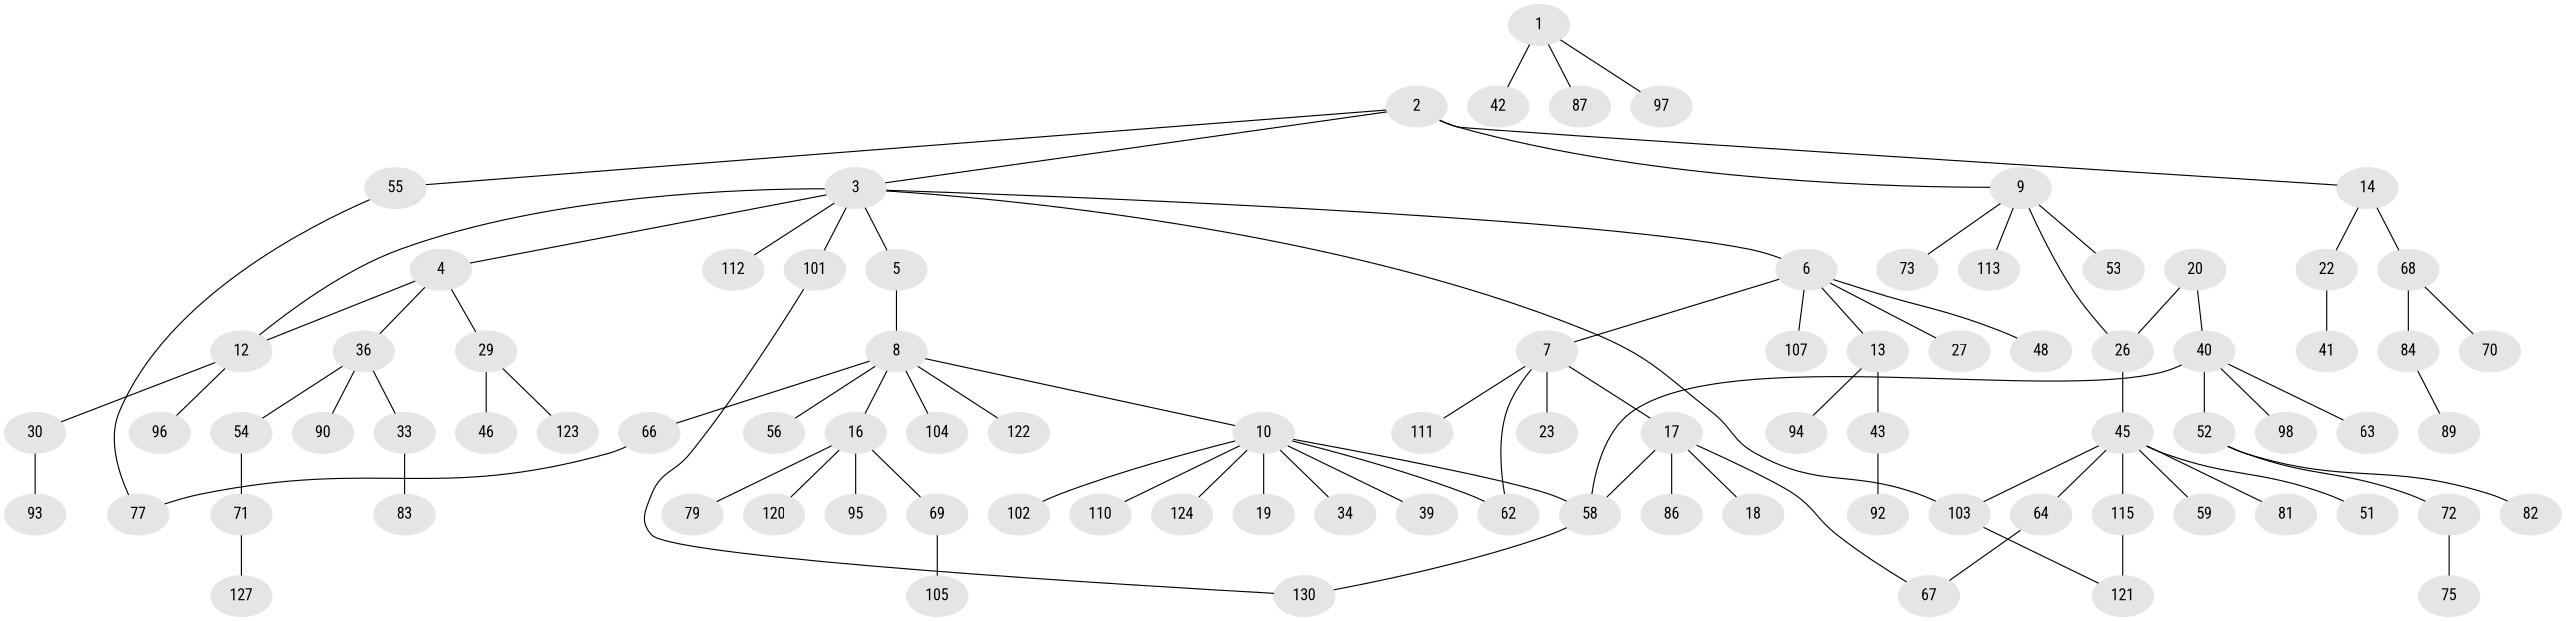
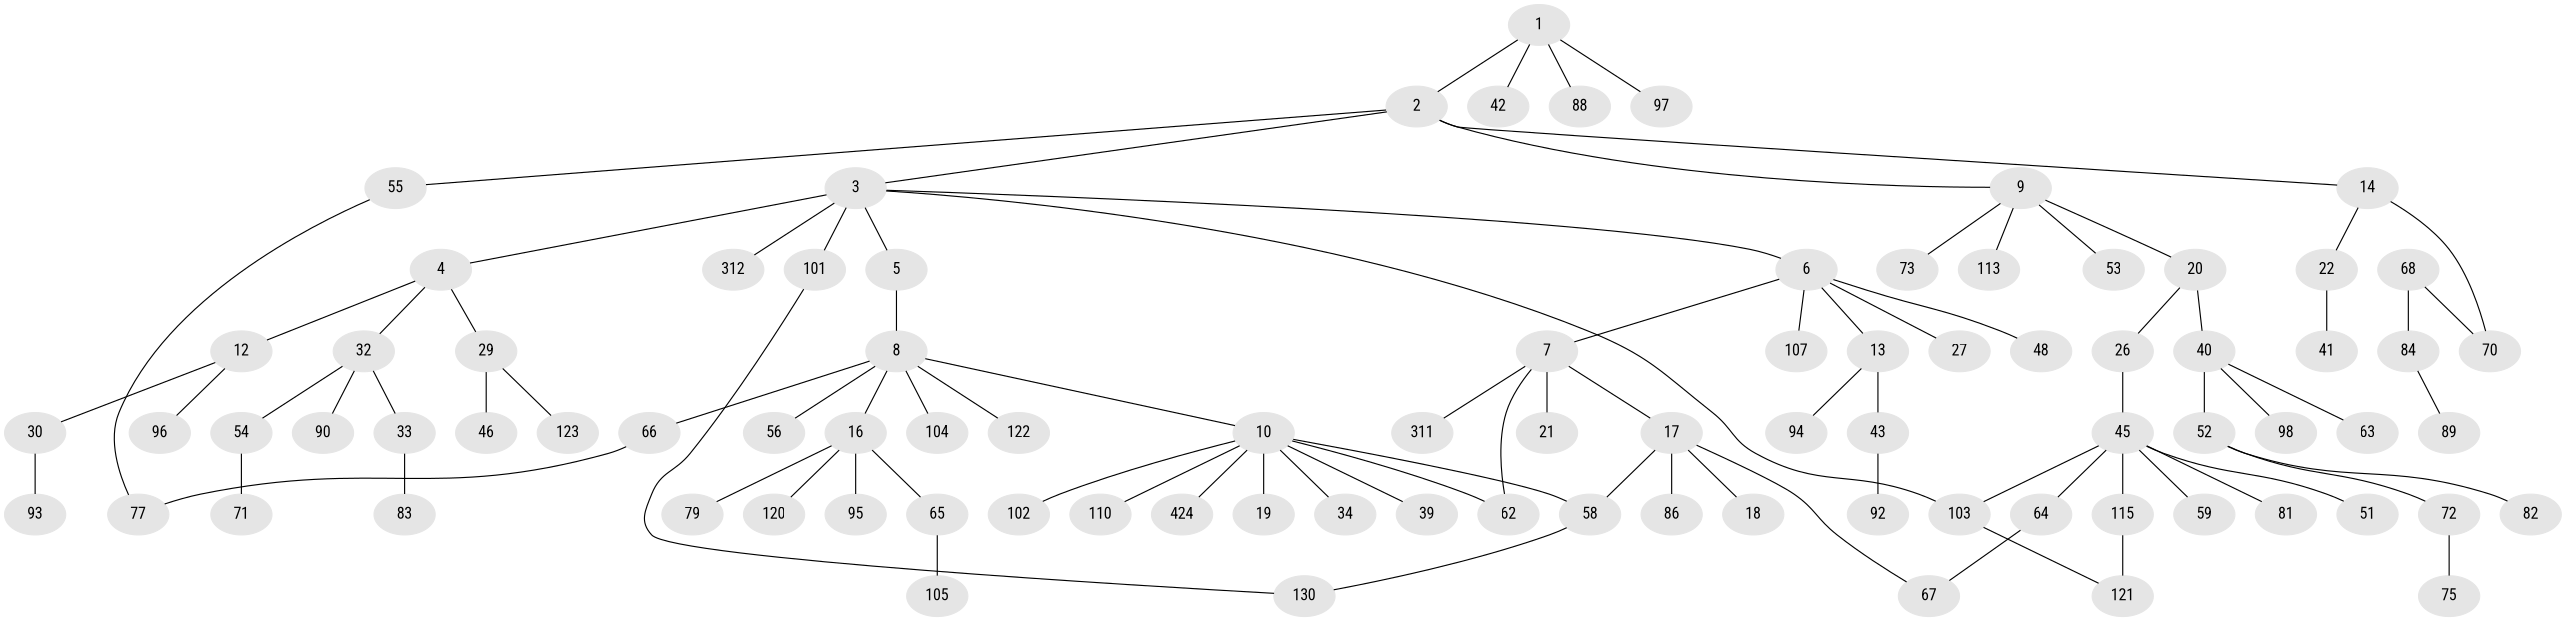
none -> (1478, 66)
(1580, 107) -> (1580, 107)
(528, 215) -> none
(2388, 229) -> (2453, 255)
(733, 270) -> (733, 270)
(2063, 274) -> (2108, 228)
(364, 351) -> (364, 351)
(1842, 377) -> none
(1422, 433) -> (1422, 433)
(1547, 433) -> (1547, 433)
(937, 515) -> (937, 515)
(1182, 515) -> (1182, 515)
(241, 596) -> none
